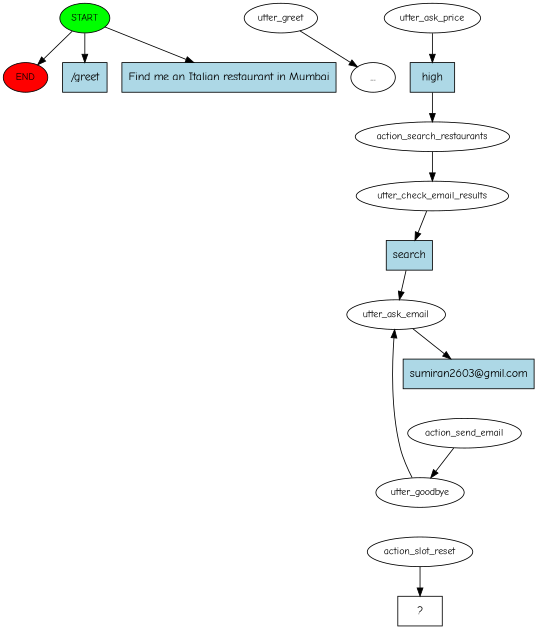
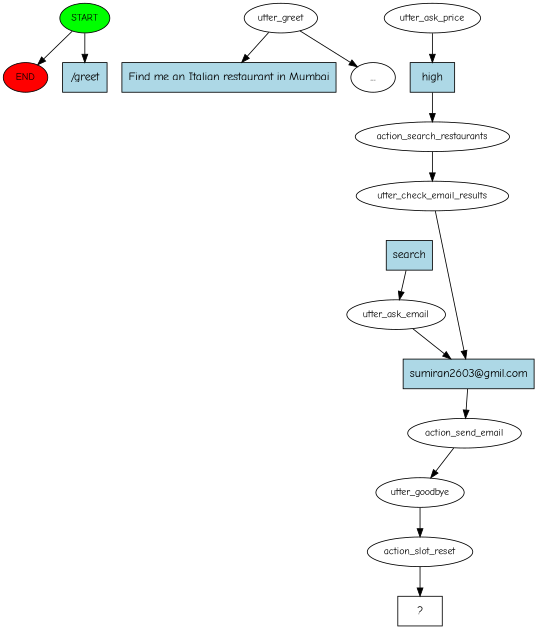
(145, 43) -> (258, 44)
(422, 222) -> (450, 281)
none -> (467, 400)
(394, 409) -> (420, 518)
